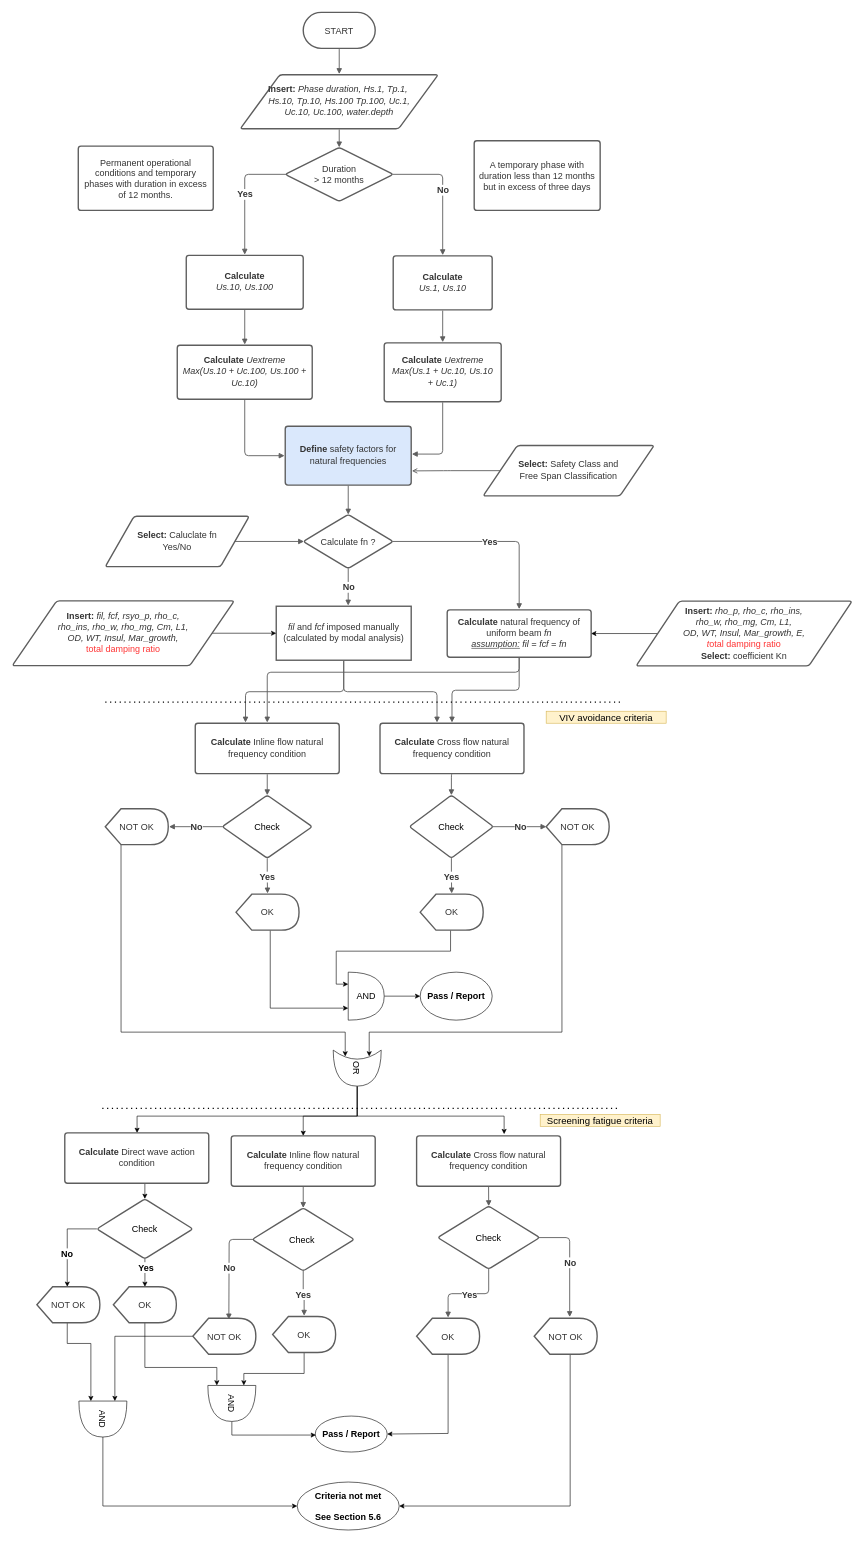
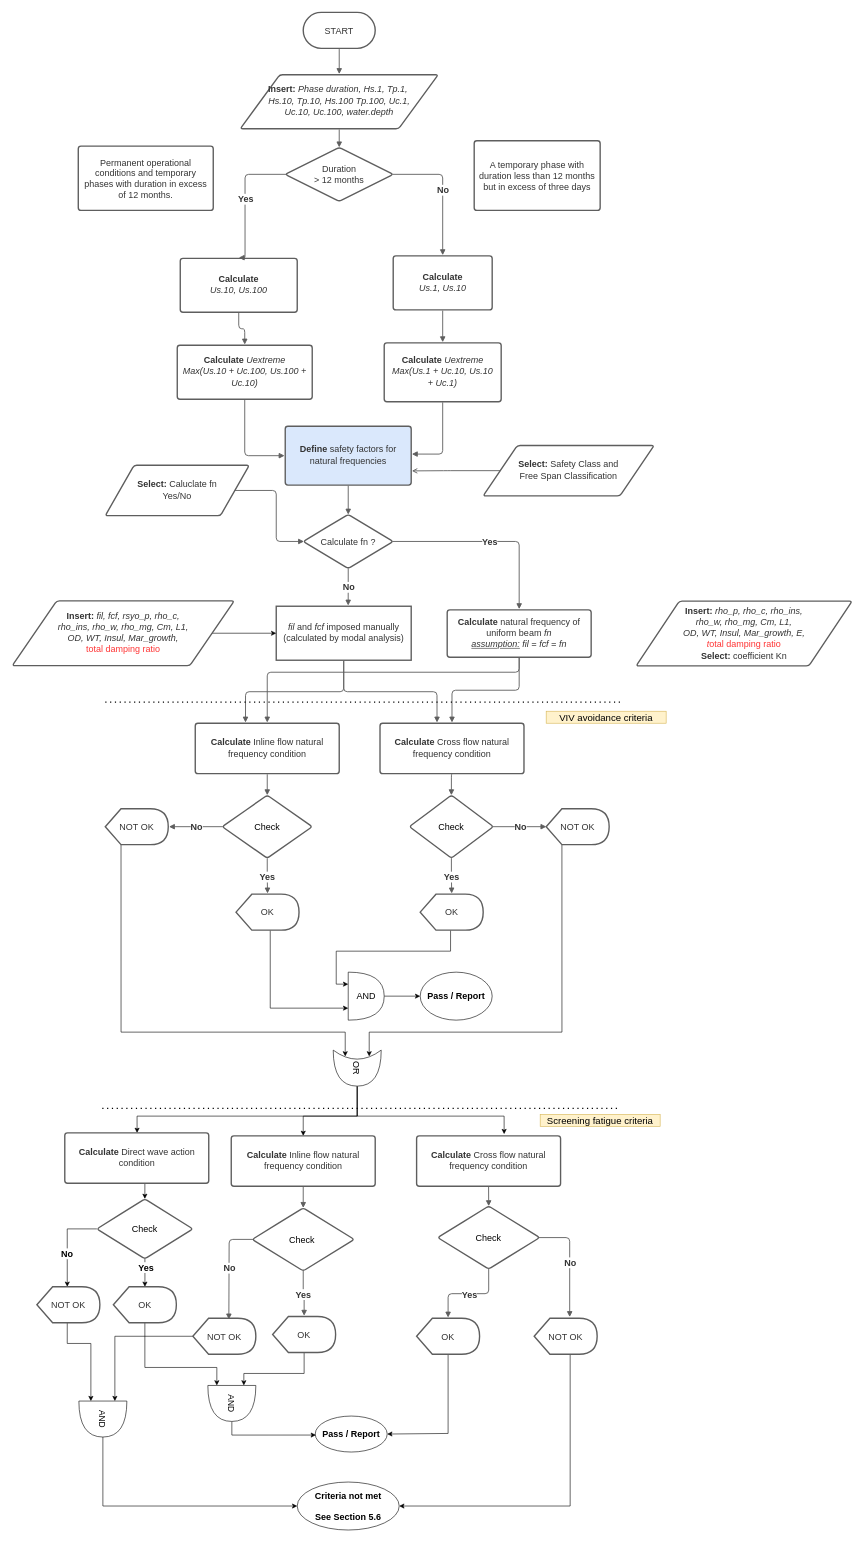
(245, 282) -> (239, 285)
(177, 542) -> (177, 491)
(627, 634) -> none
